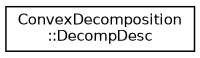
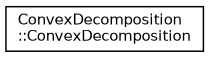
(100, 29) -> (105, 29)
